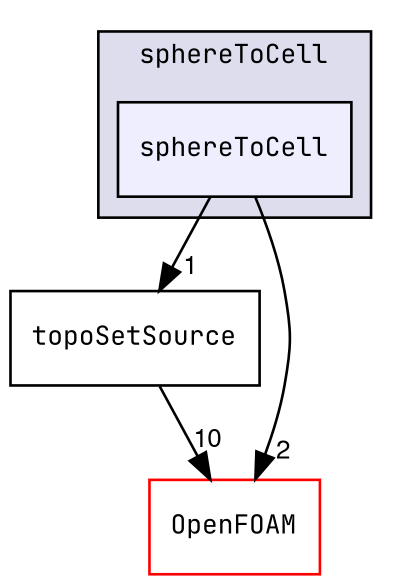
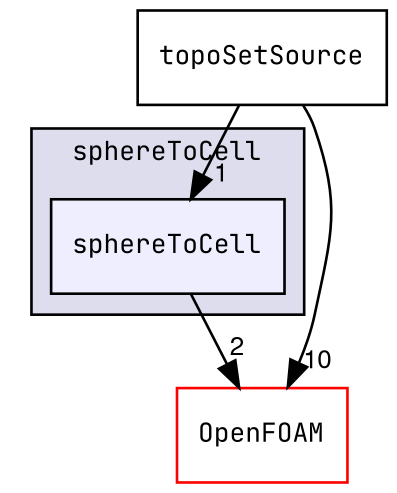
(190, 234) -> (218, 146)
